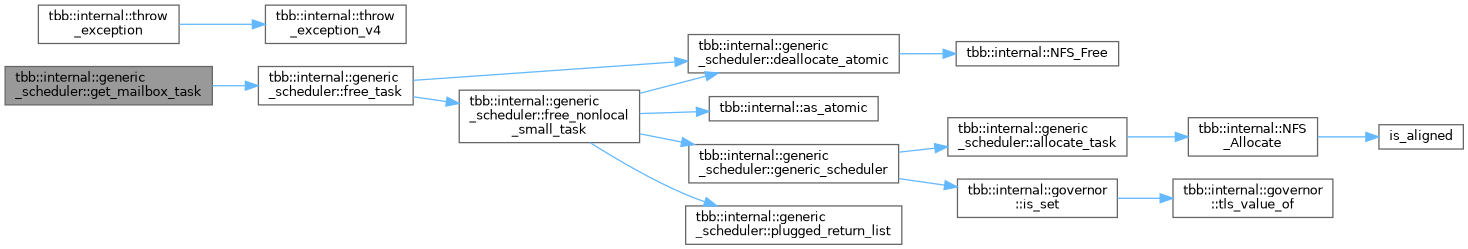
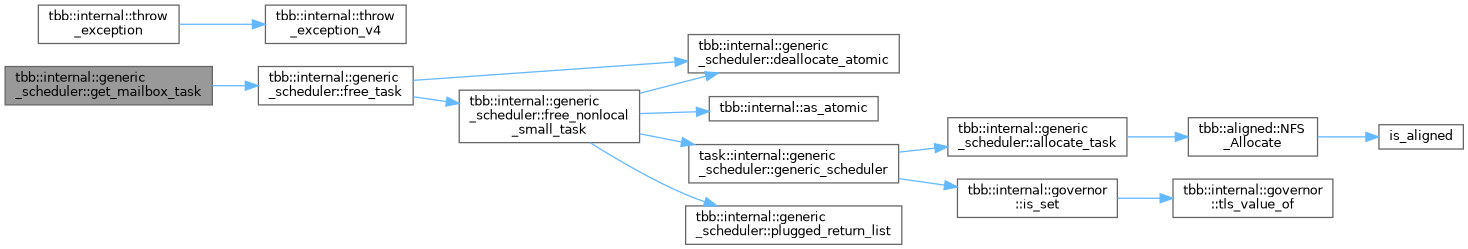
(1037, 54) -> none
(1253, 137) -> (1253, 137)
(794, 164) -> (794, 164)
